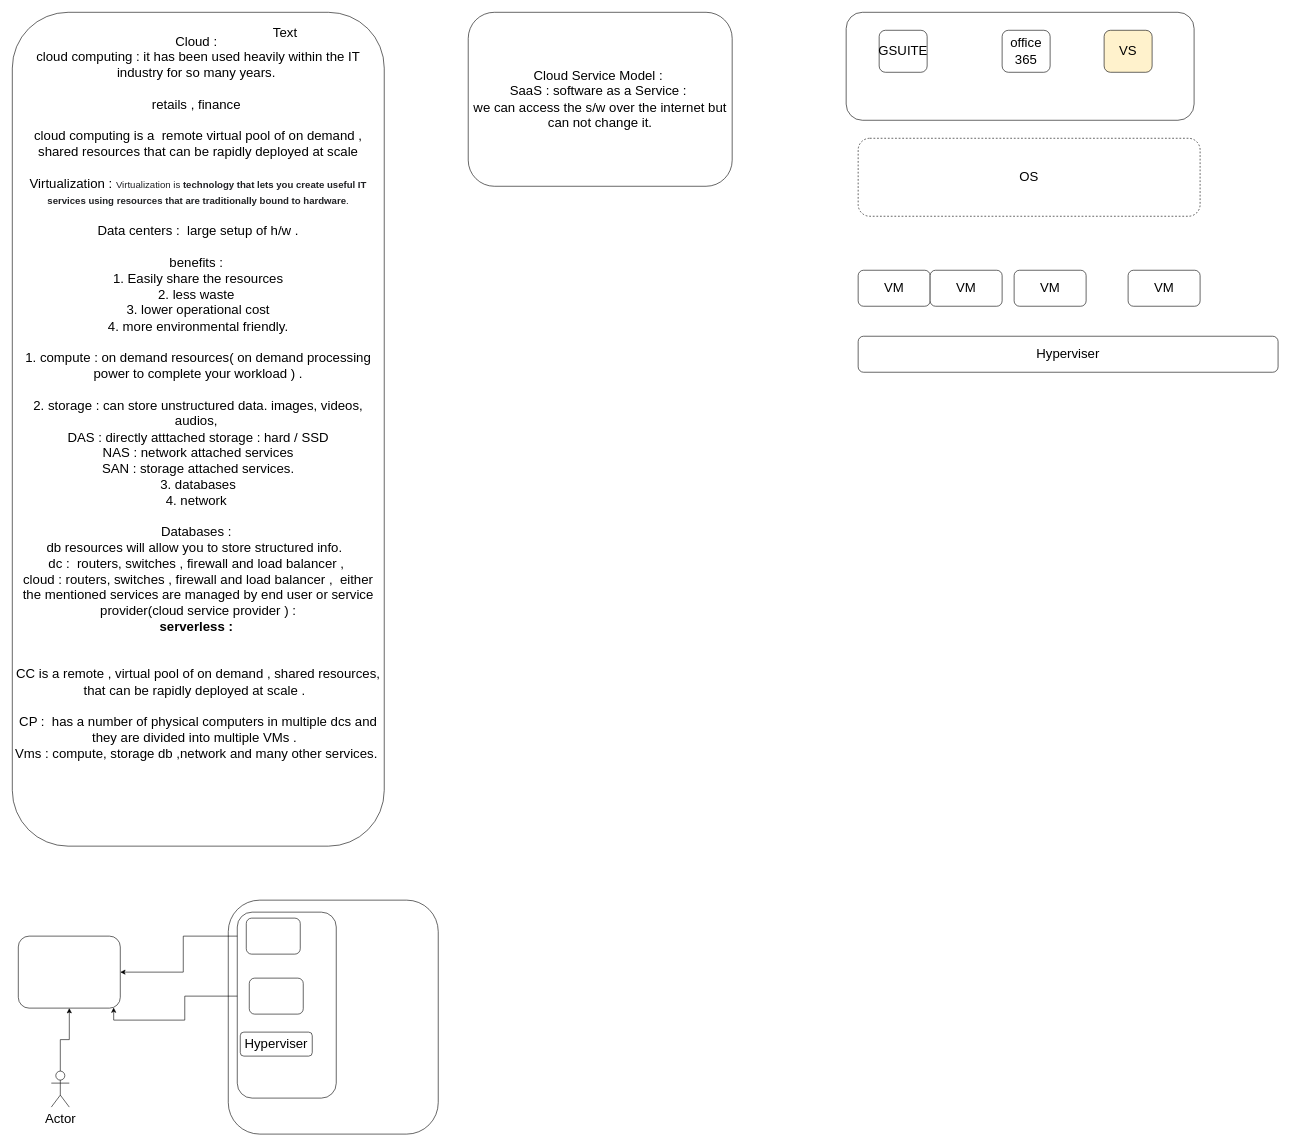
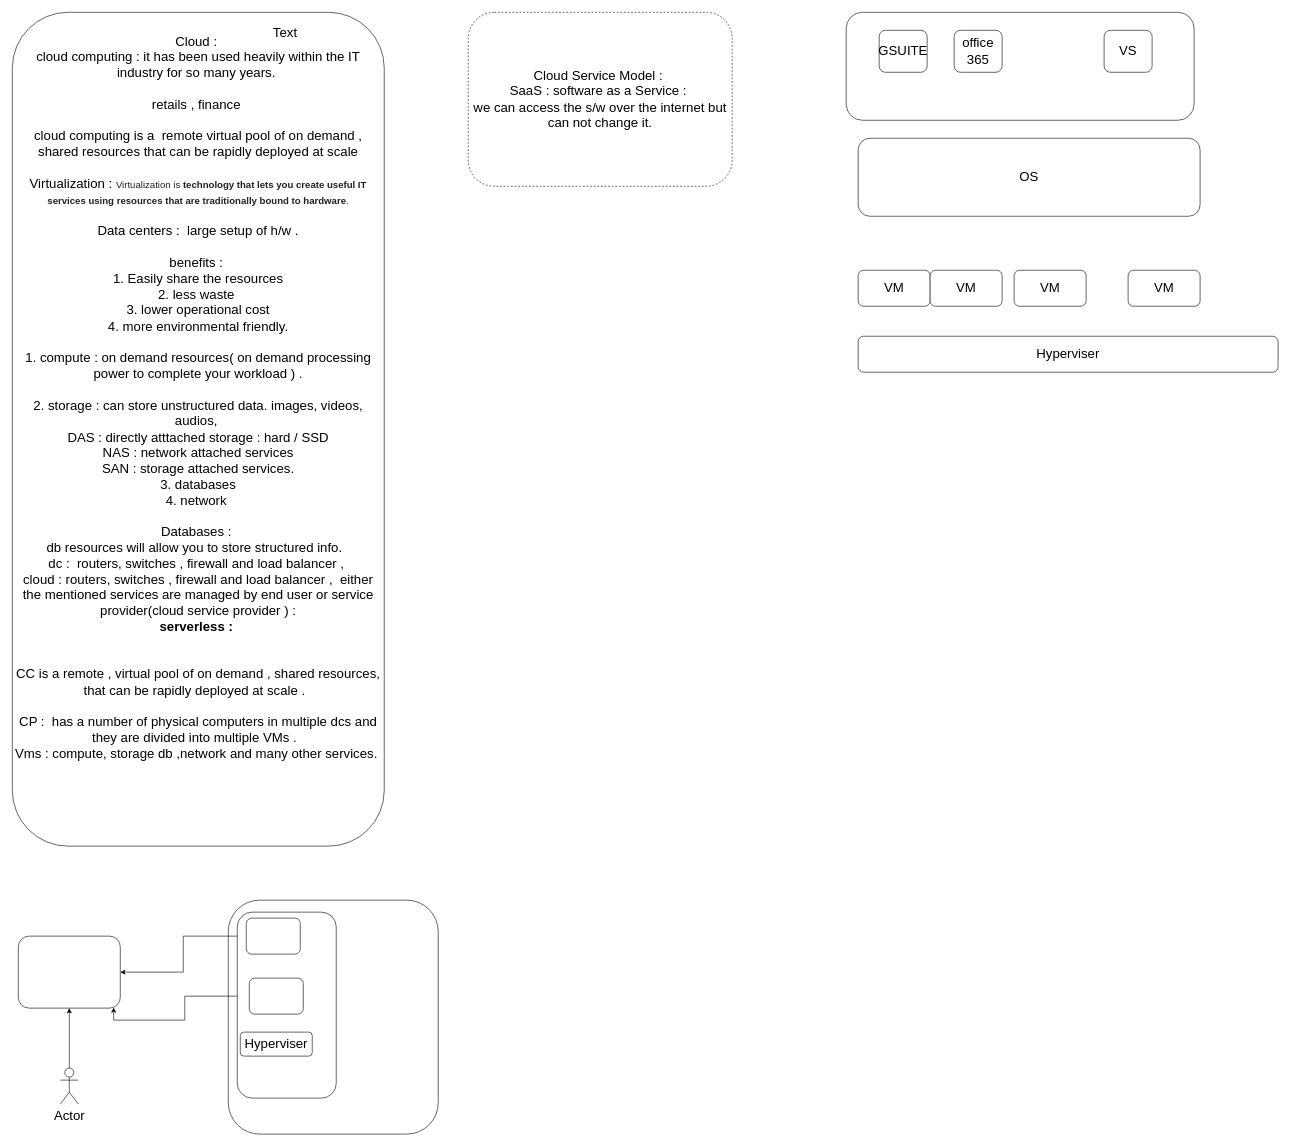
(1026, 51) -> (978, 51)
(1128, 51) -> (1128, 51)
(600, 99) -> (600, 99)
(1029, 177) -> (1029, 177)
(60, 1089) -> (69, 1086)
